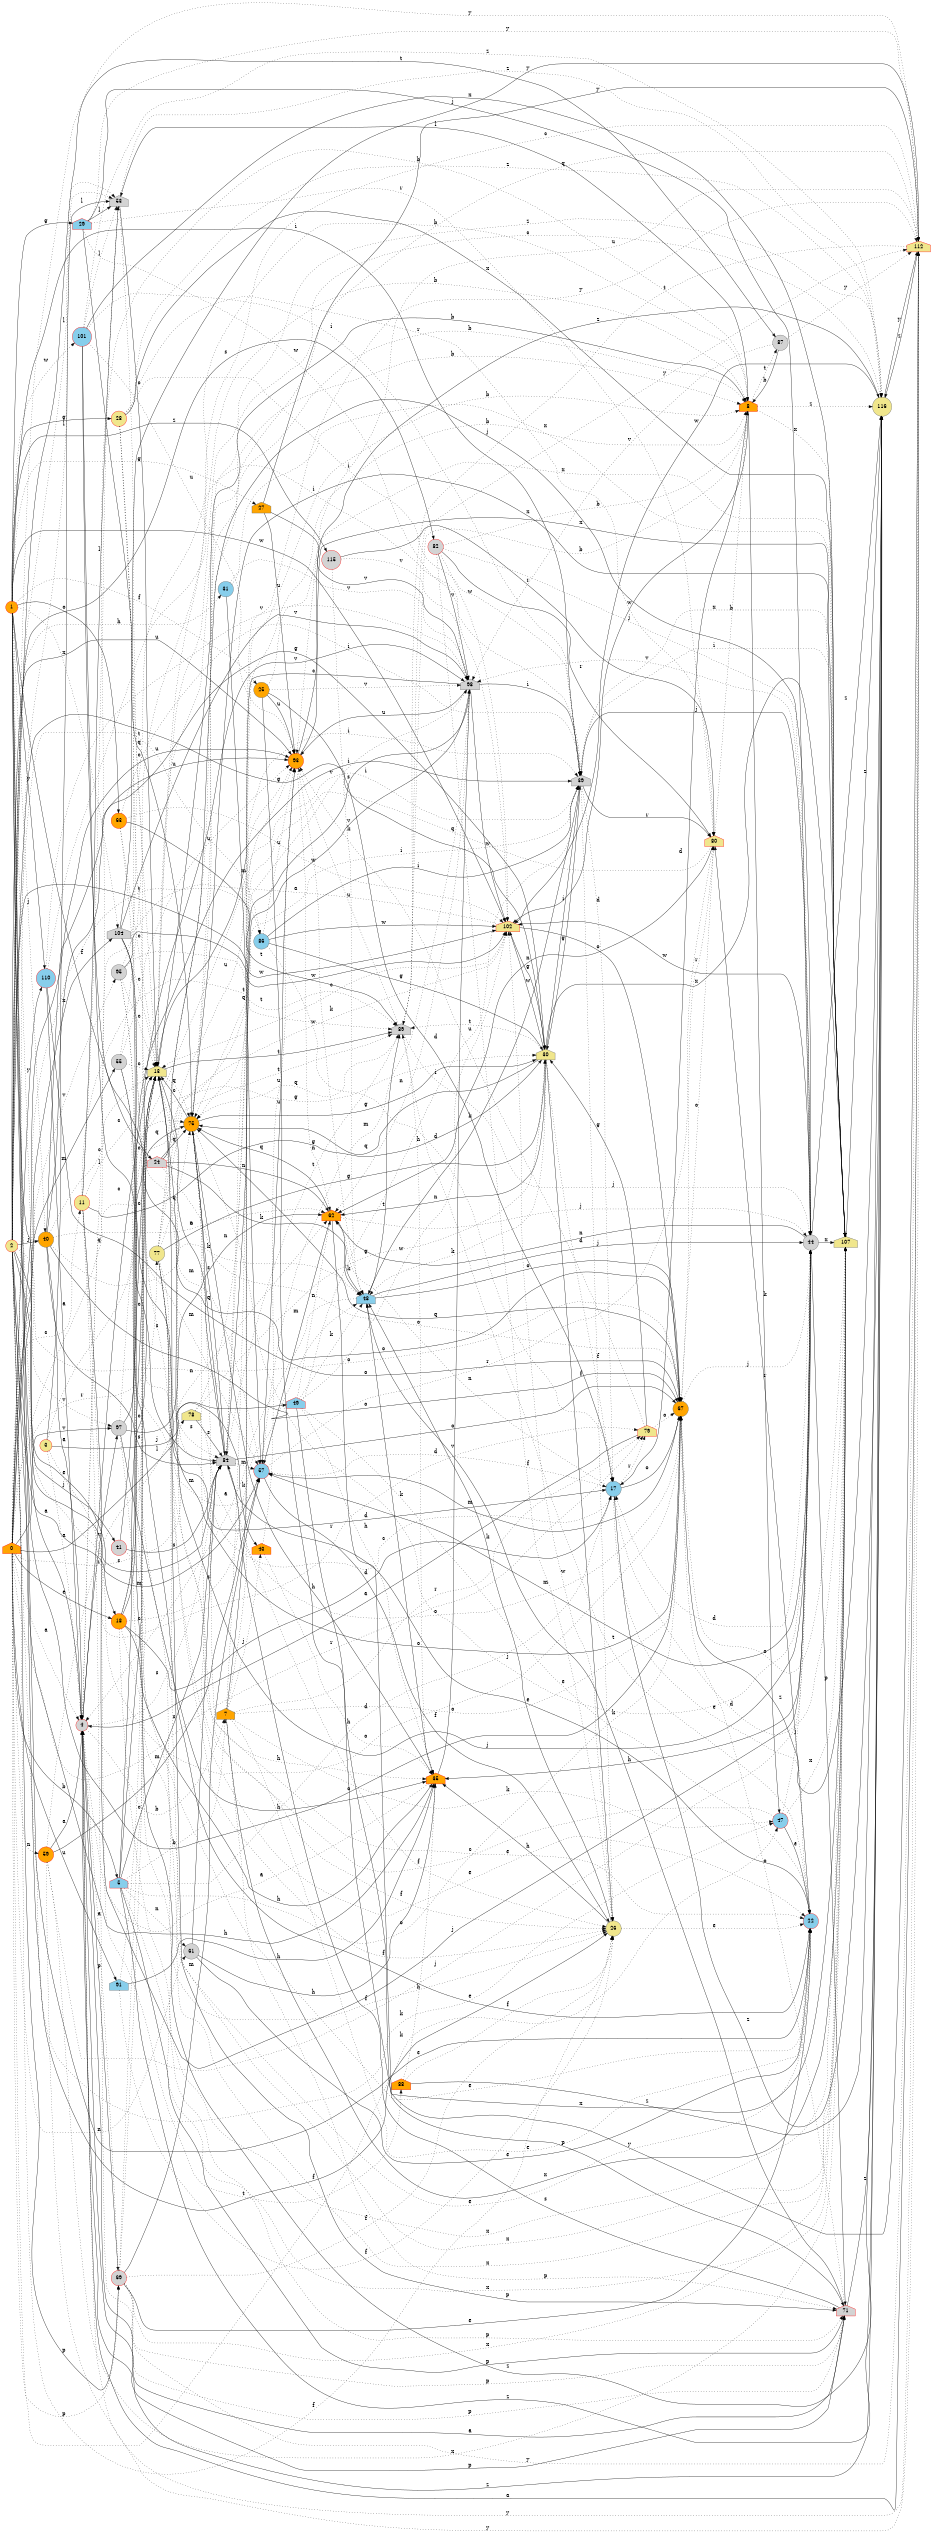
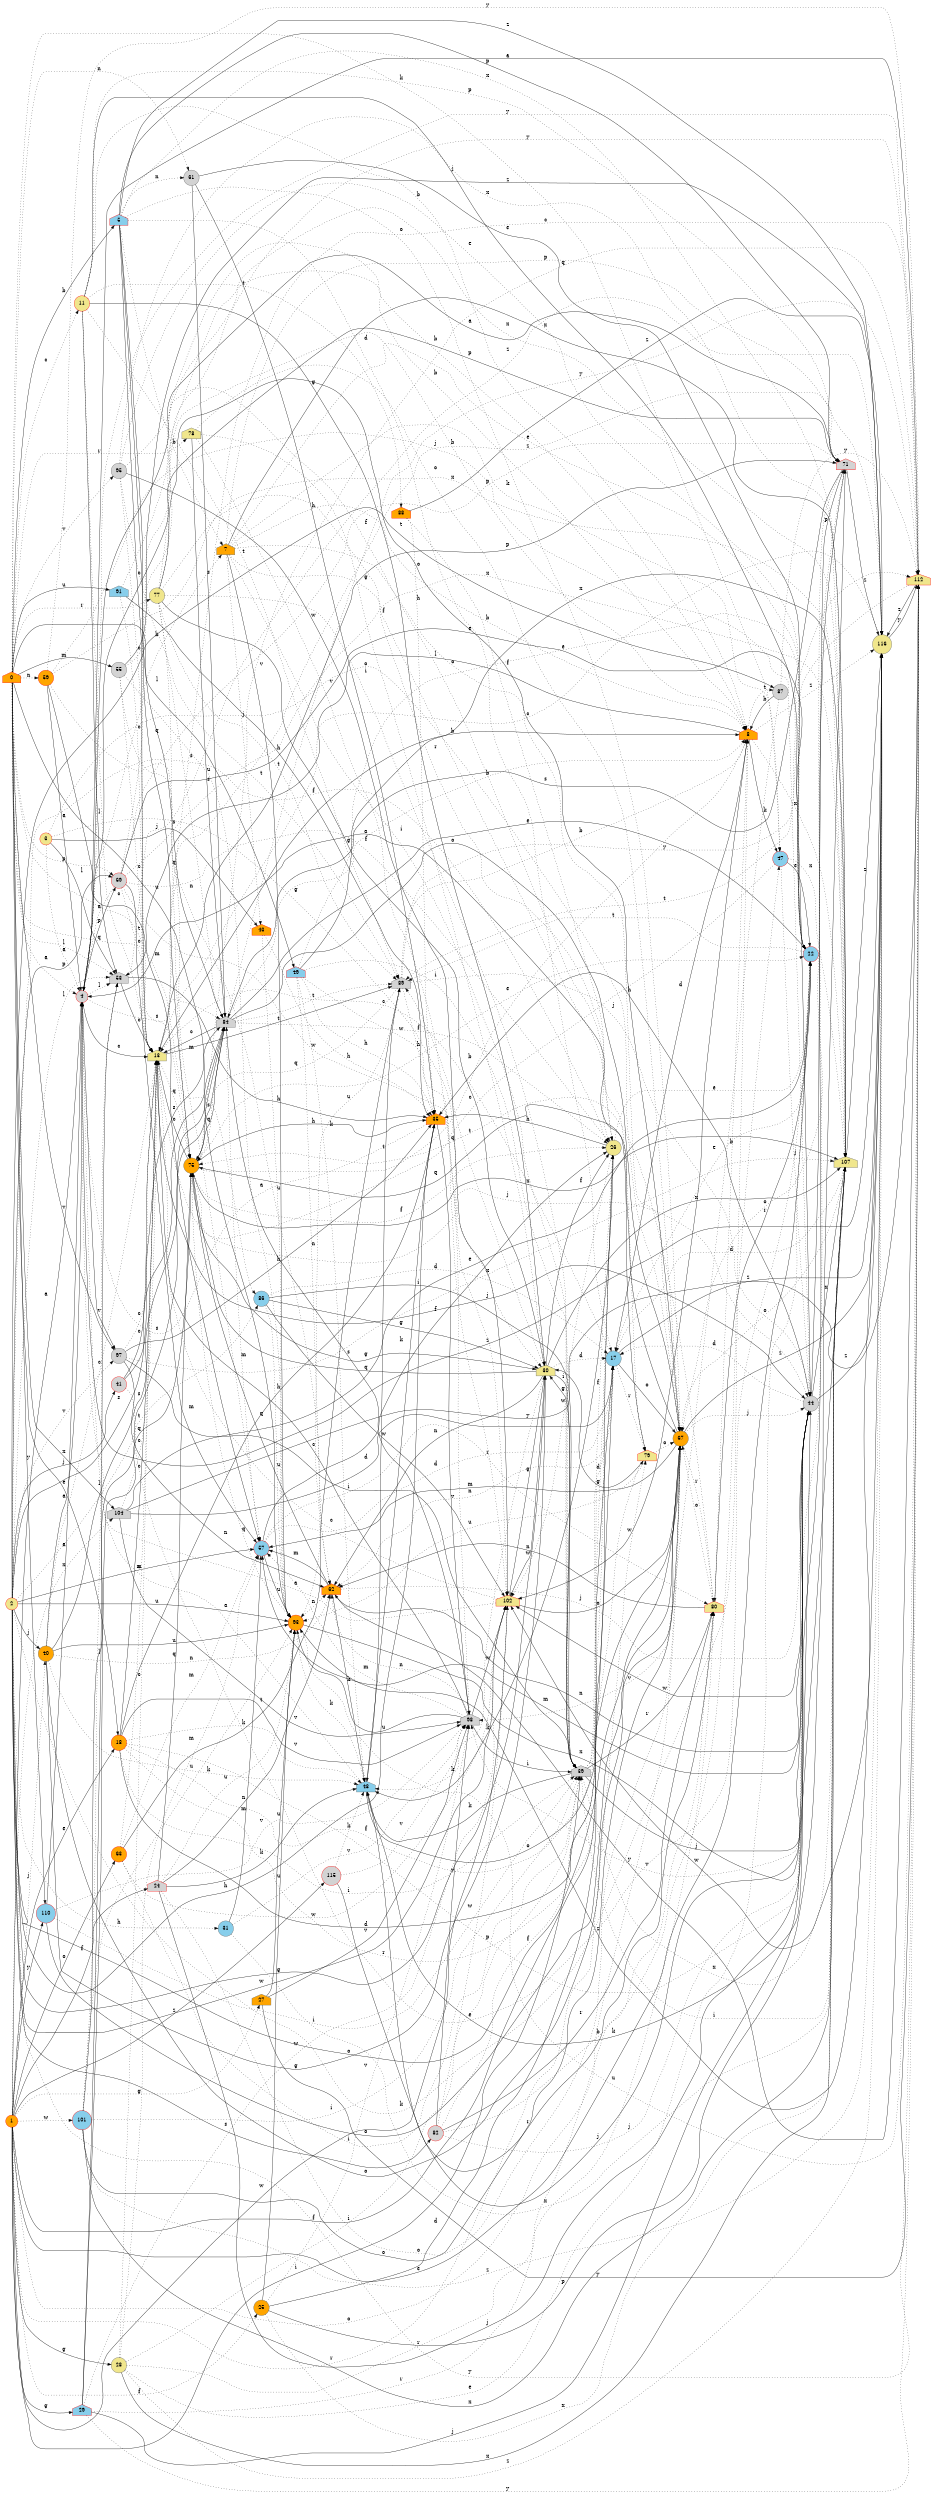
(119, 419) -> (119, 2365)
(281, 887) -> (281, 1083)
(143, 904) -> (249, 1093)
(245, 1690) -> (523, 1926)
